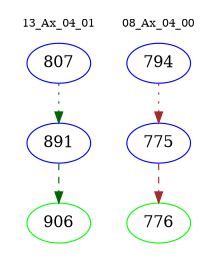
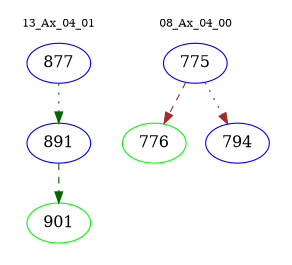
(59, 63) -> (59, 63)
(159, 98) -> (214, 98)
(59, 223) -> (59, 223)
